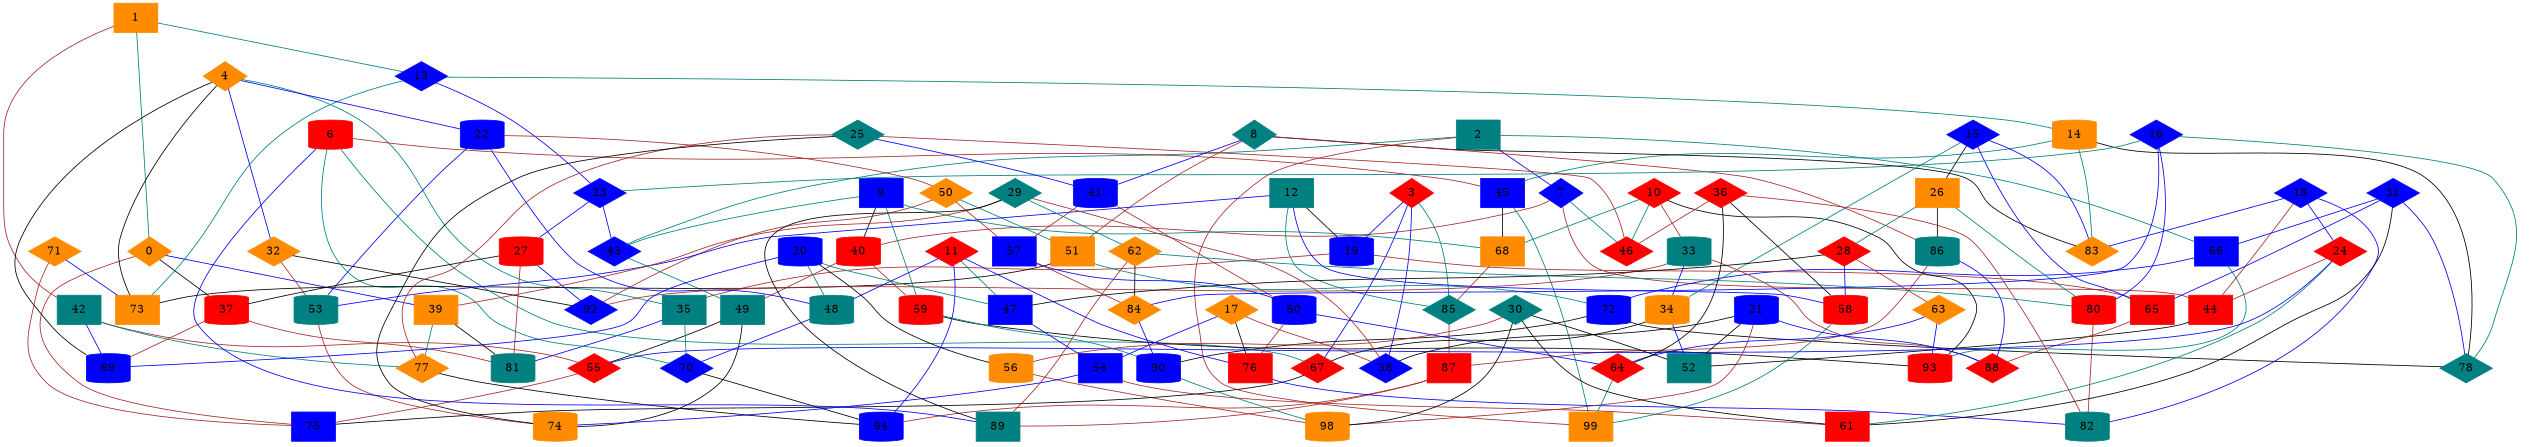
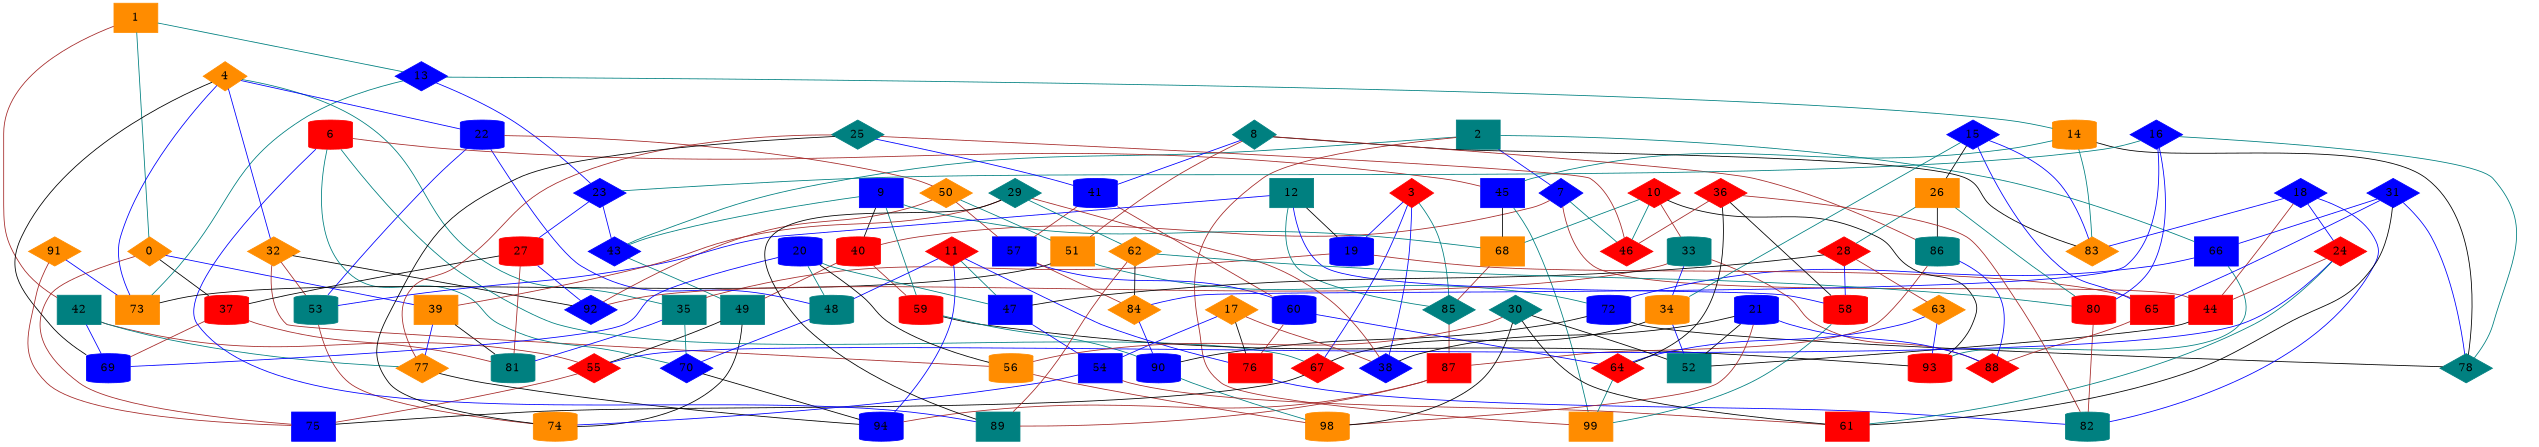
(151, 171) -> (151, 171)
(55, 251) -> (55, 251)
(429, 338) -> (429, 340)
none -> (625, 347)
